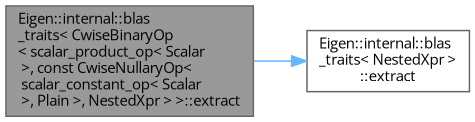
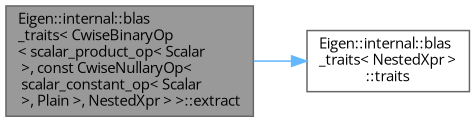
(388, 61) -> (388, 61)
